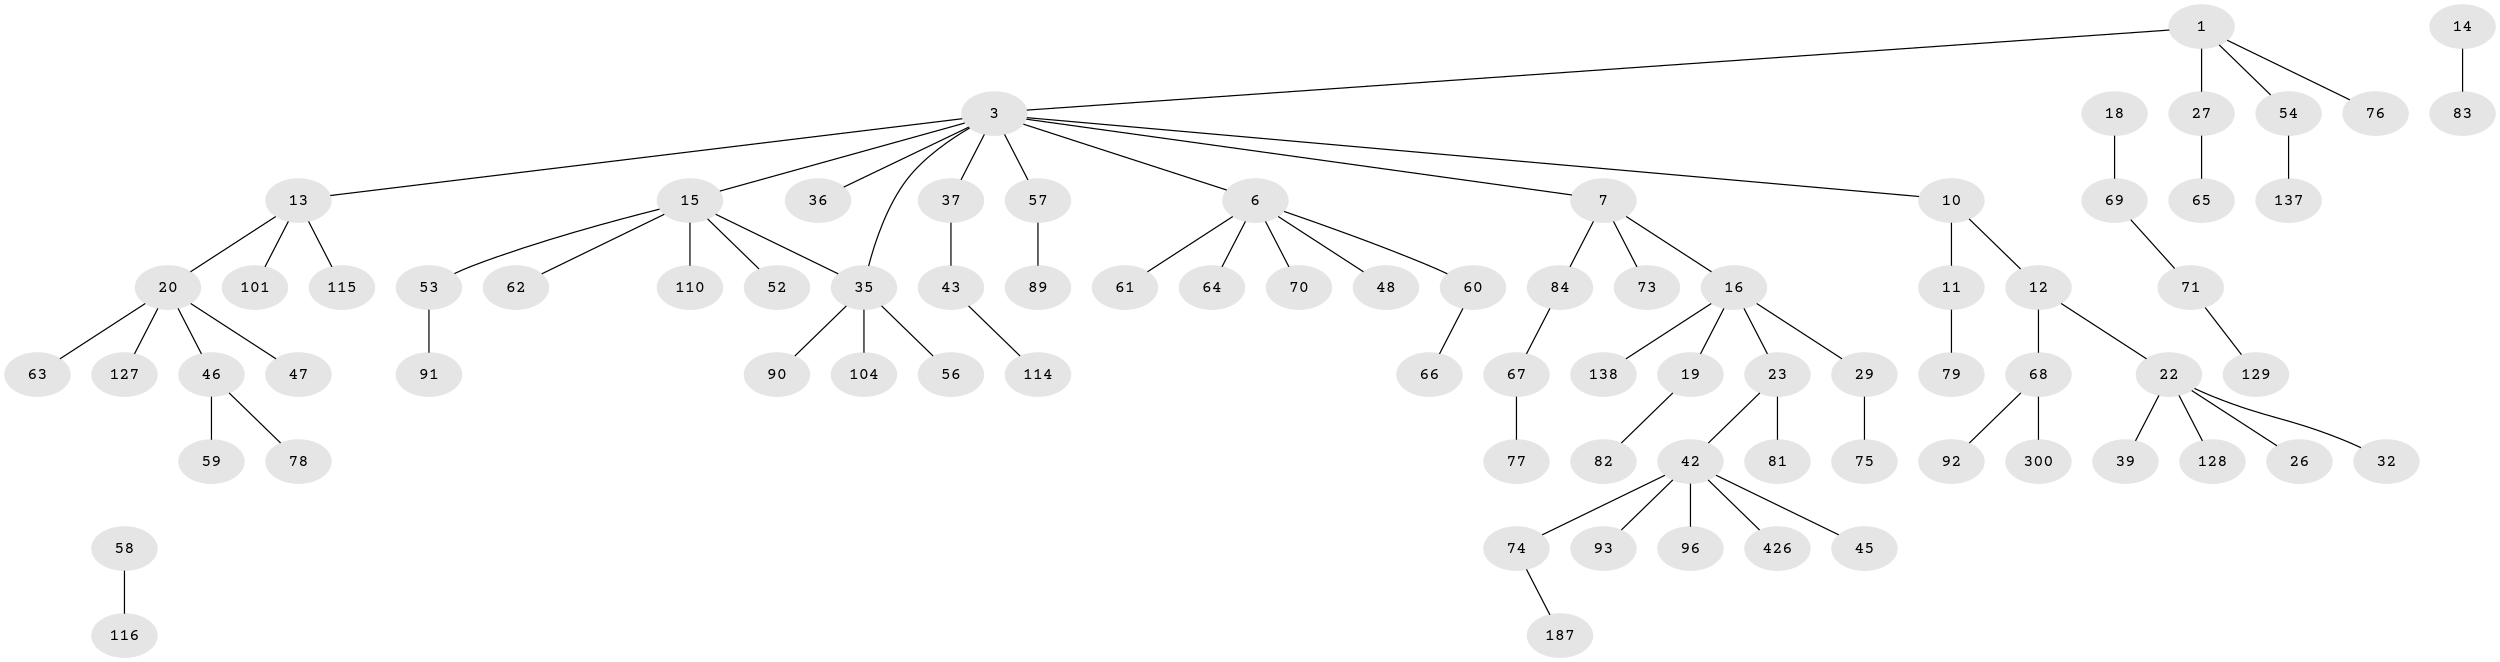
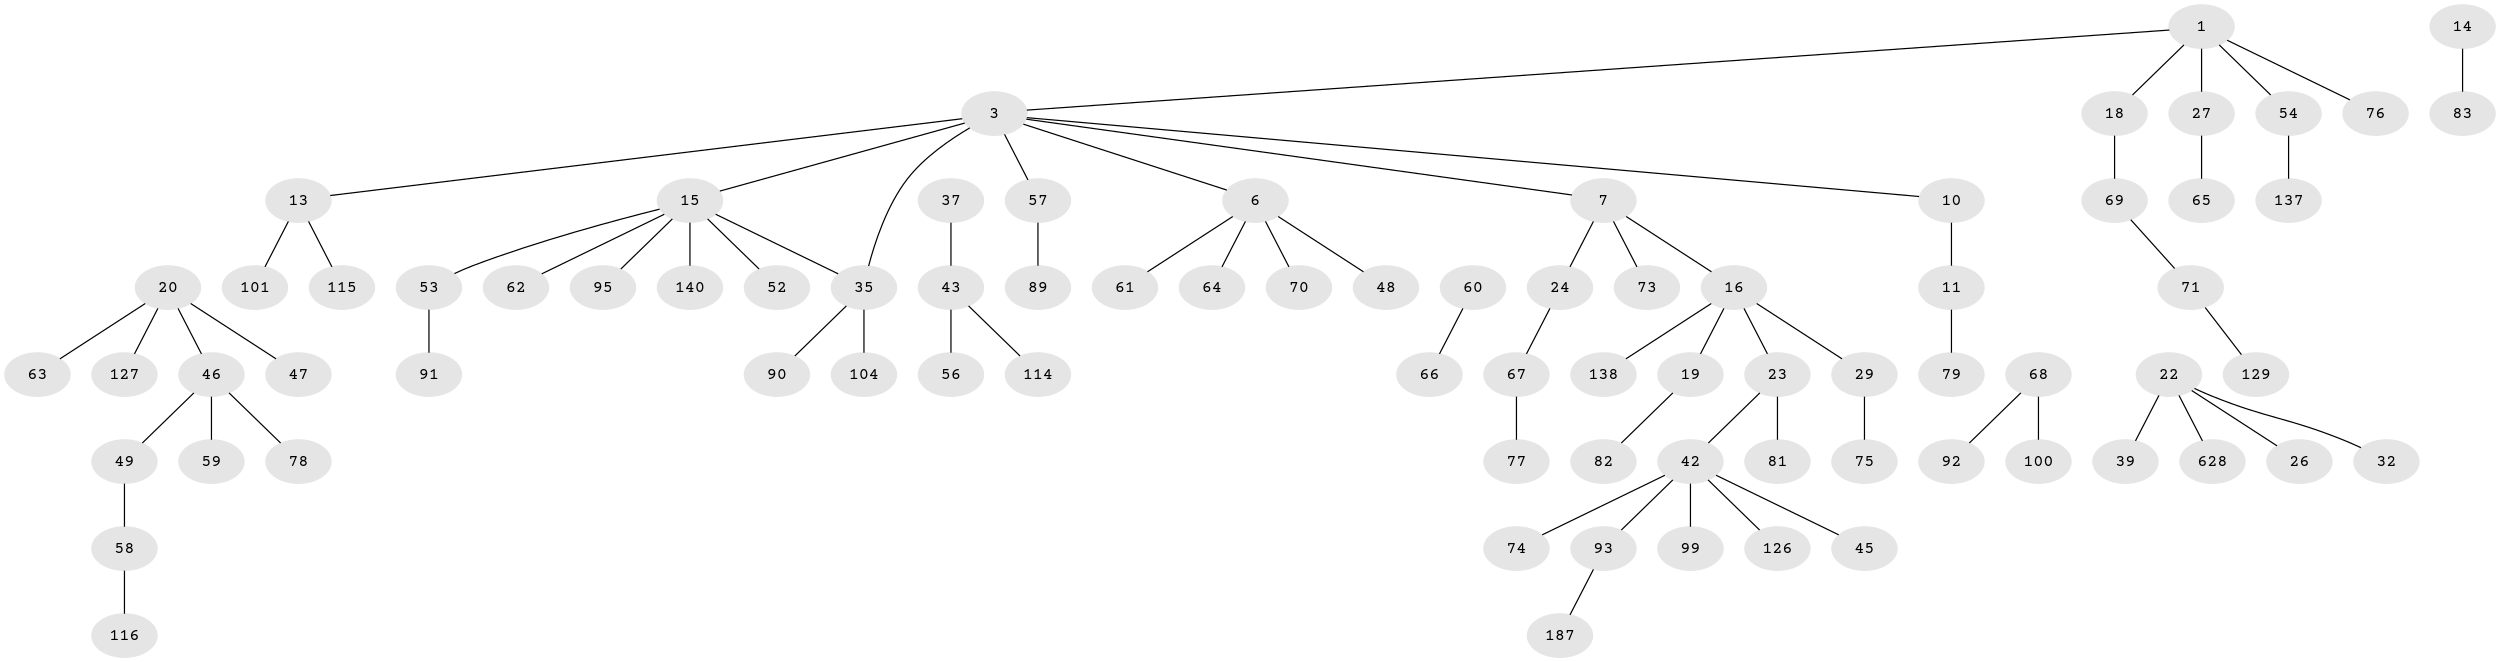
none -> (2158, 70)
(973, 157) -> none
(818, 201) -> none
(1366, 241) -> none
(233, 244) -> none
none -> (603, 288)
(690, 288) -> (690, 288)
(1560, 288) -> (1560, 288)
(2038, 288) -> none
(907, 331) -> (951, 331)
none -> (124, 462)
(2038, 462) -> (2038, 462)
(2212, 462) -> (2212, 462)
(1690, 549) -> (1690, 549)
(1777, 549) -> (1777, 549)
(1538, 592) -> (1582, 592)
